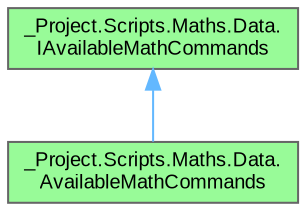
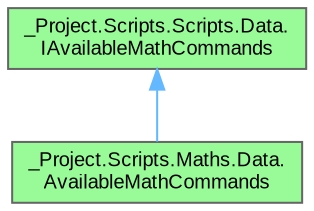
(153, 39) -> (157, 39)
